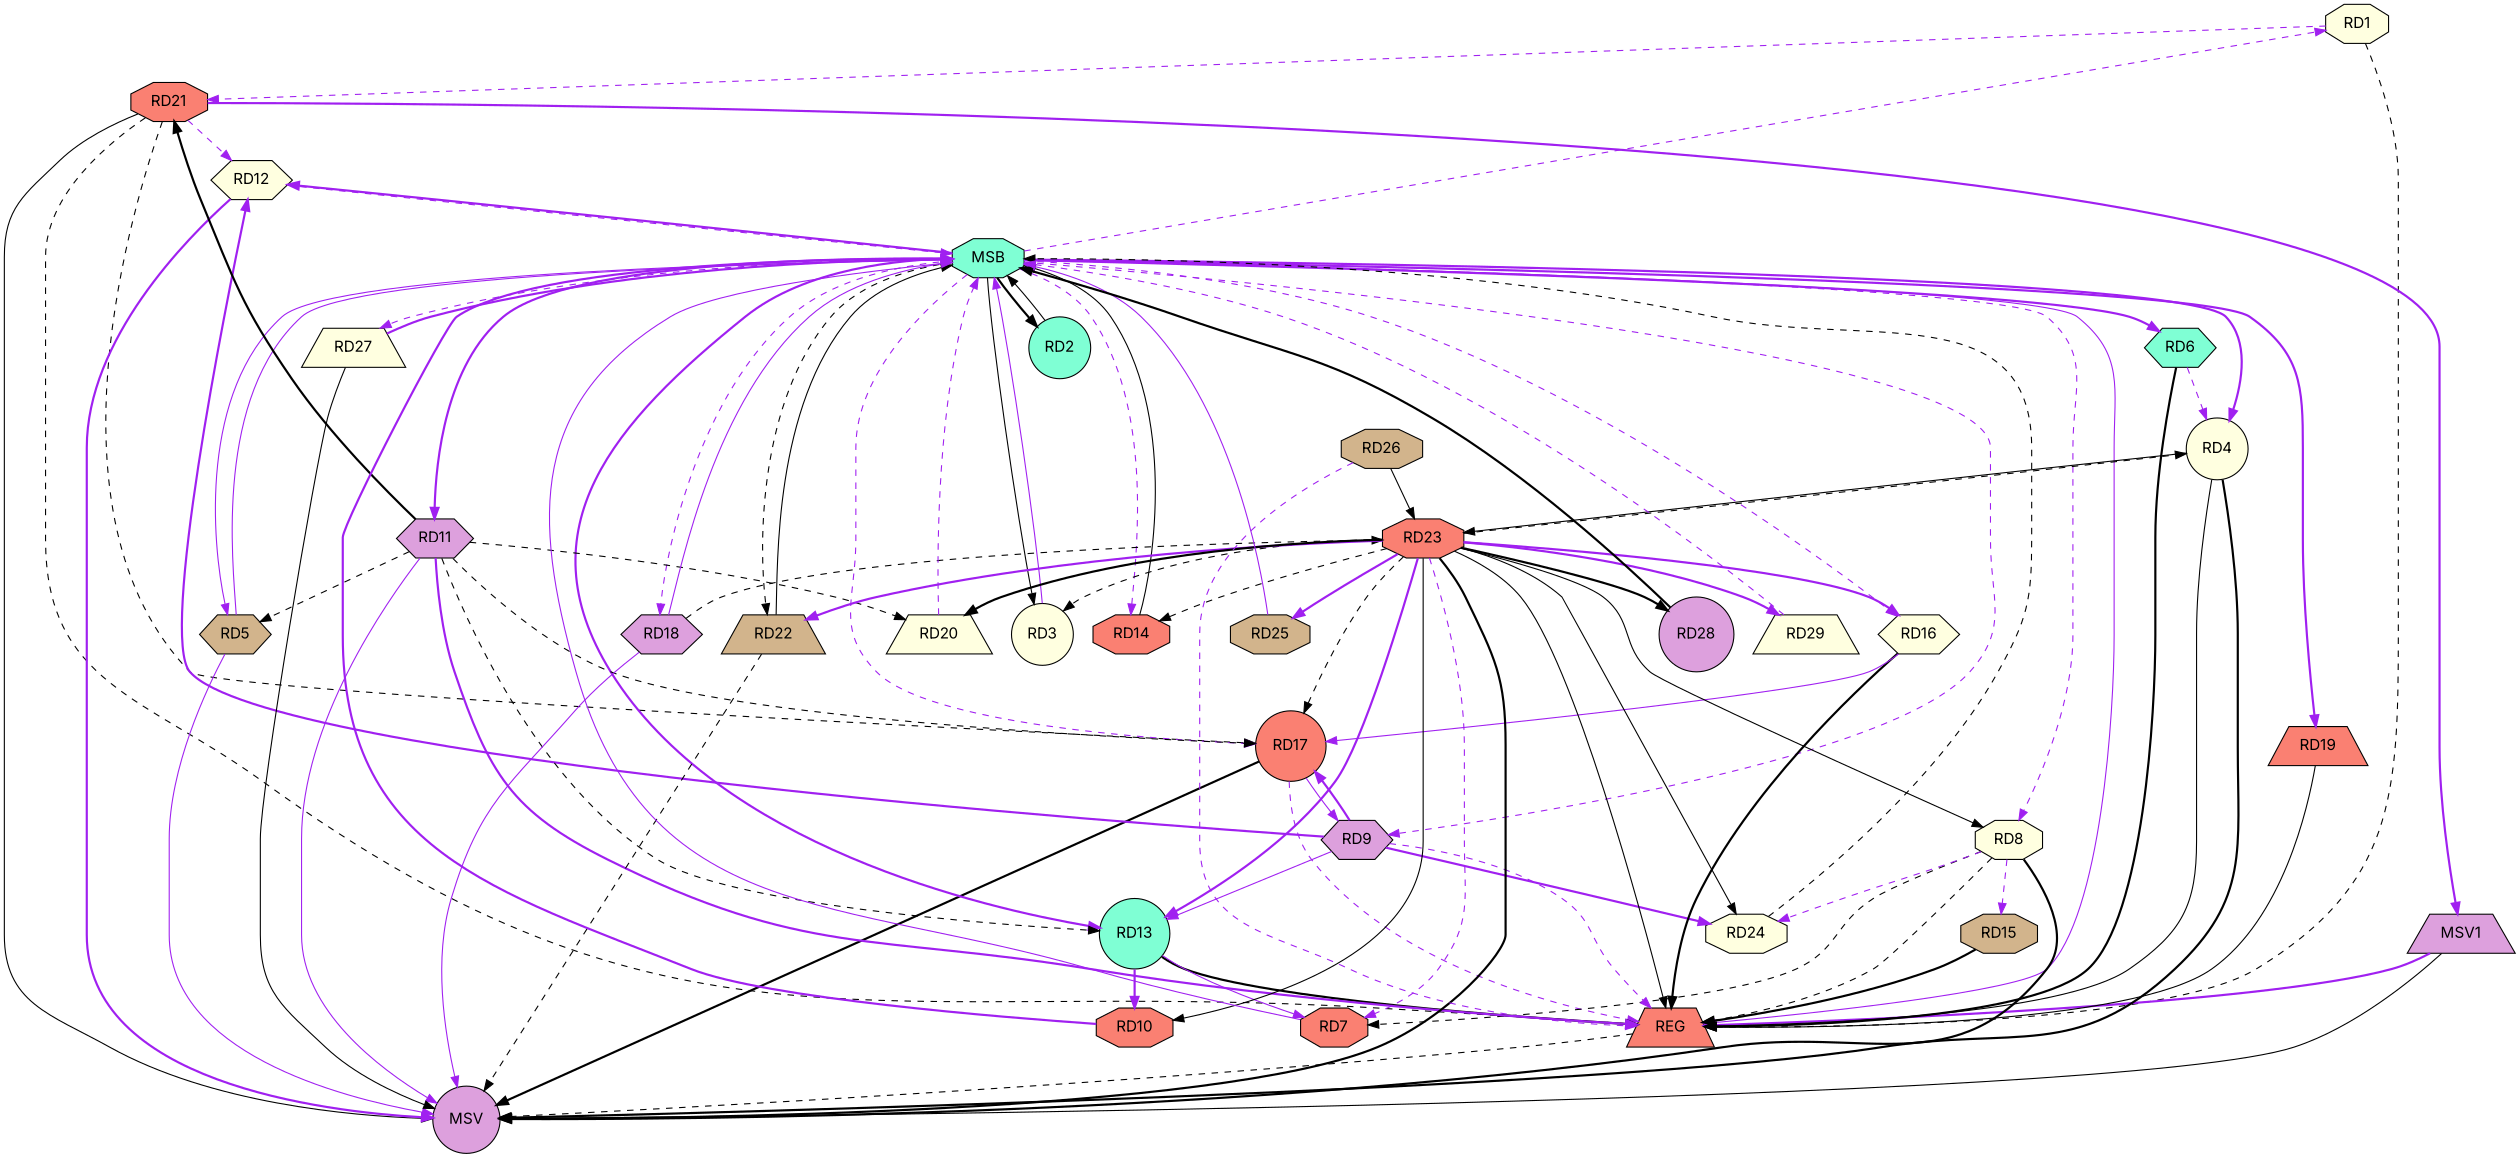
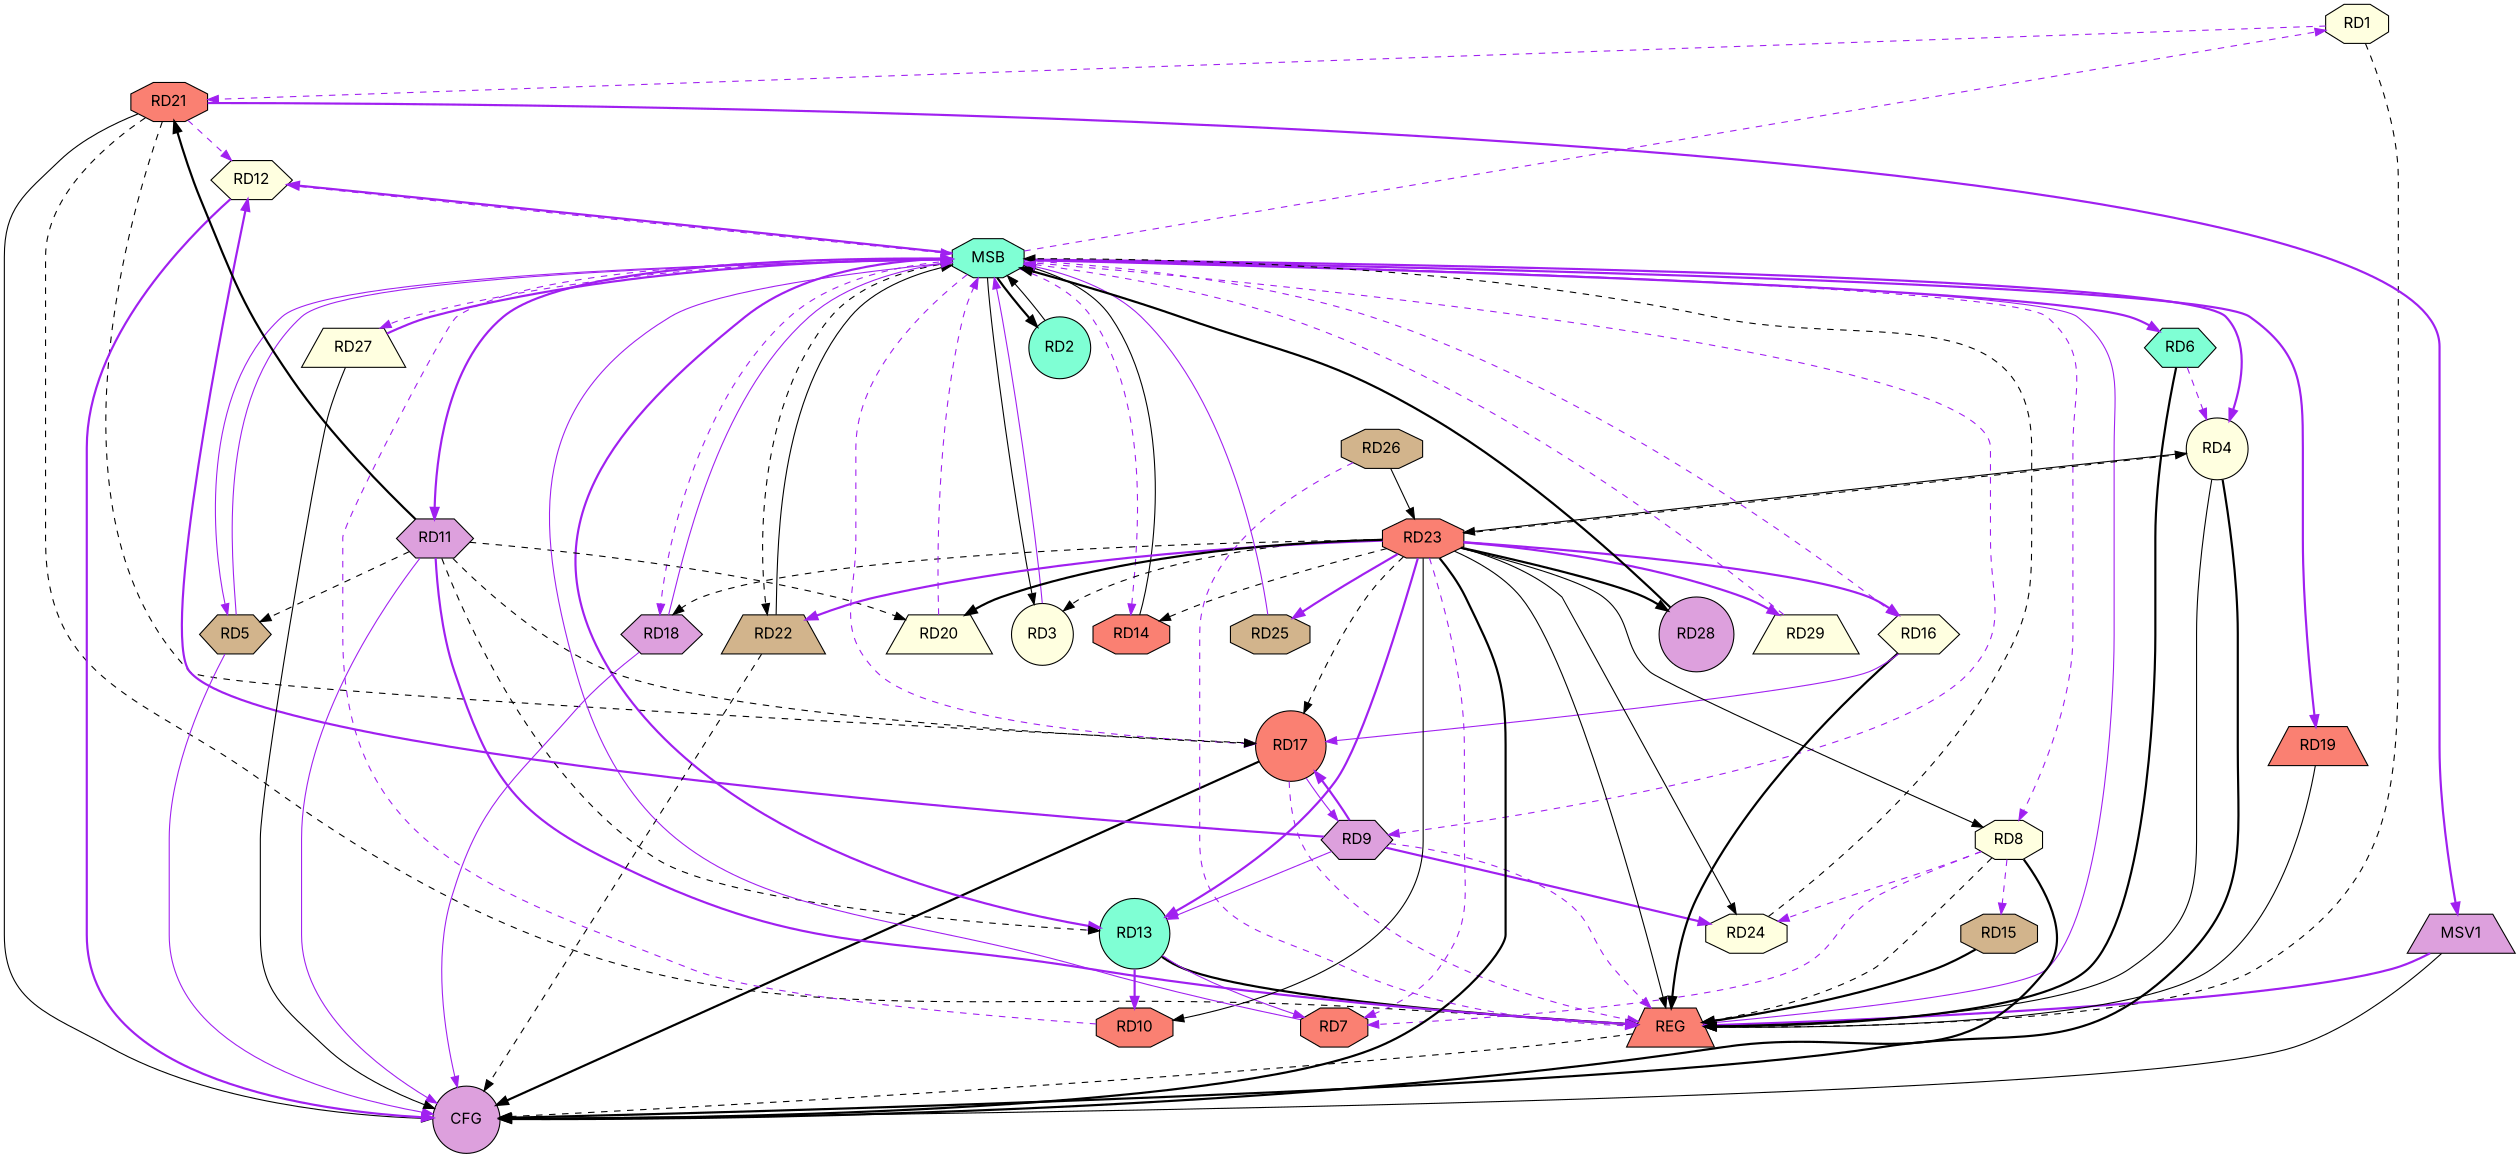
(1007, 555) -> (1047, 551)
(343, 639) -> (343, 639)
(1700, 993) -> (1700, 993)
(466, 1120) -> (466, 1120)
